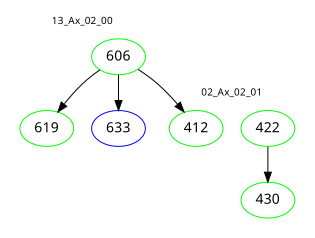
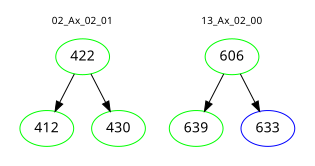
(168, 93) -> (67, 88)
(47, 128) -> (196, 128)
